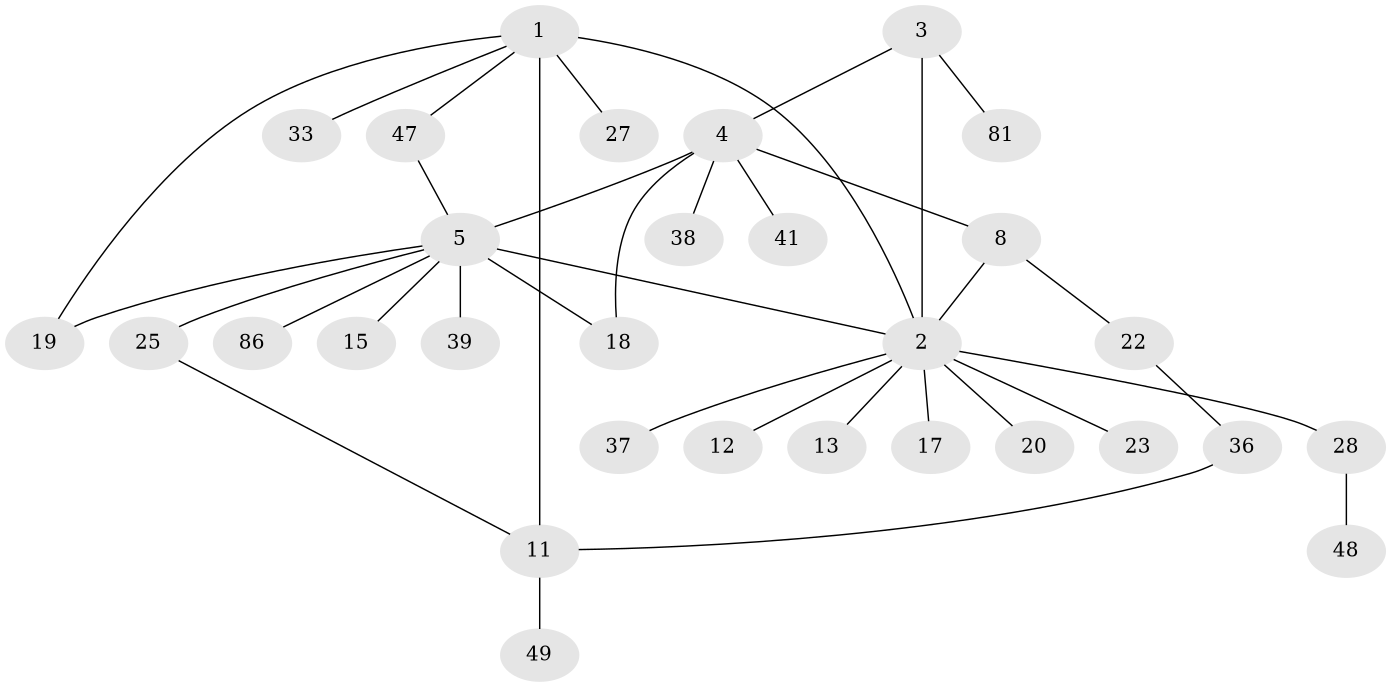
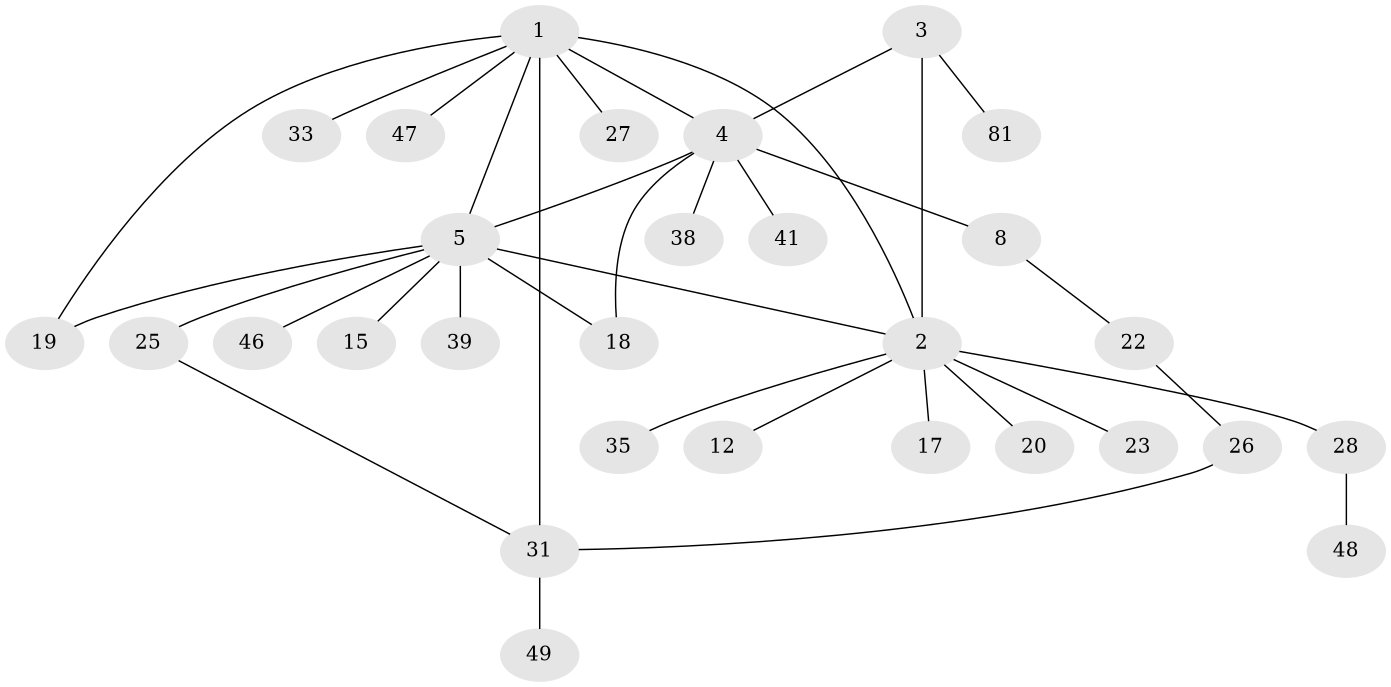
none -> (631, 84)
(433, 188) -> (500, 135)
(962, 292) -> none
(253, 343) -> (253, 343)
(619, 447) -> (619, 447)
(827, 447) -> none
(1242, 447) -> (1242, 447)
(540, 551) -> (540, 551)
